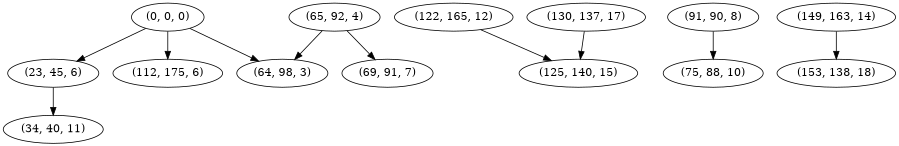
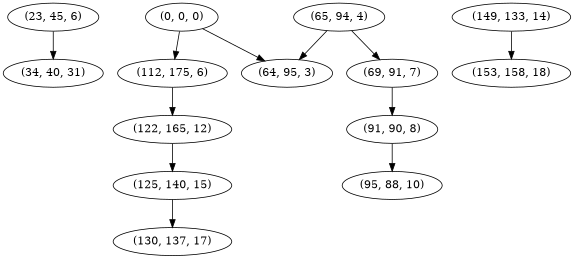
(335, 17) -> (339, 17)
(836, 17) -> (511, 17)
(583, 41) -> (172, 210)
(115, 43) -> none
(282, 73) -> (287, 73)
(713, 73) -> (392, 185)
(836, 73) -> (511, 73)
none -> (172, 97)
none -> (392, 97)
(53, 129) -> (53, 73)
